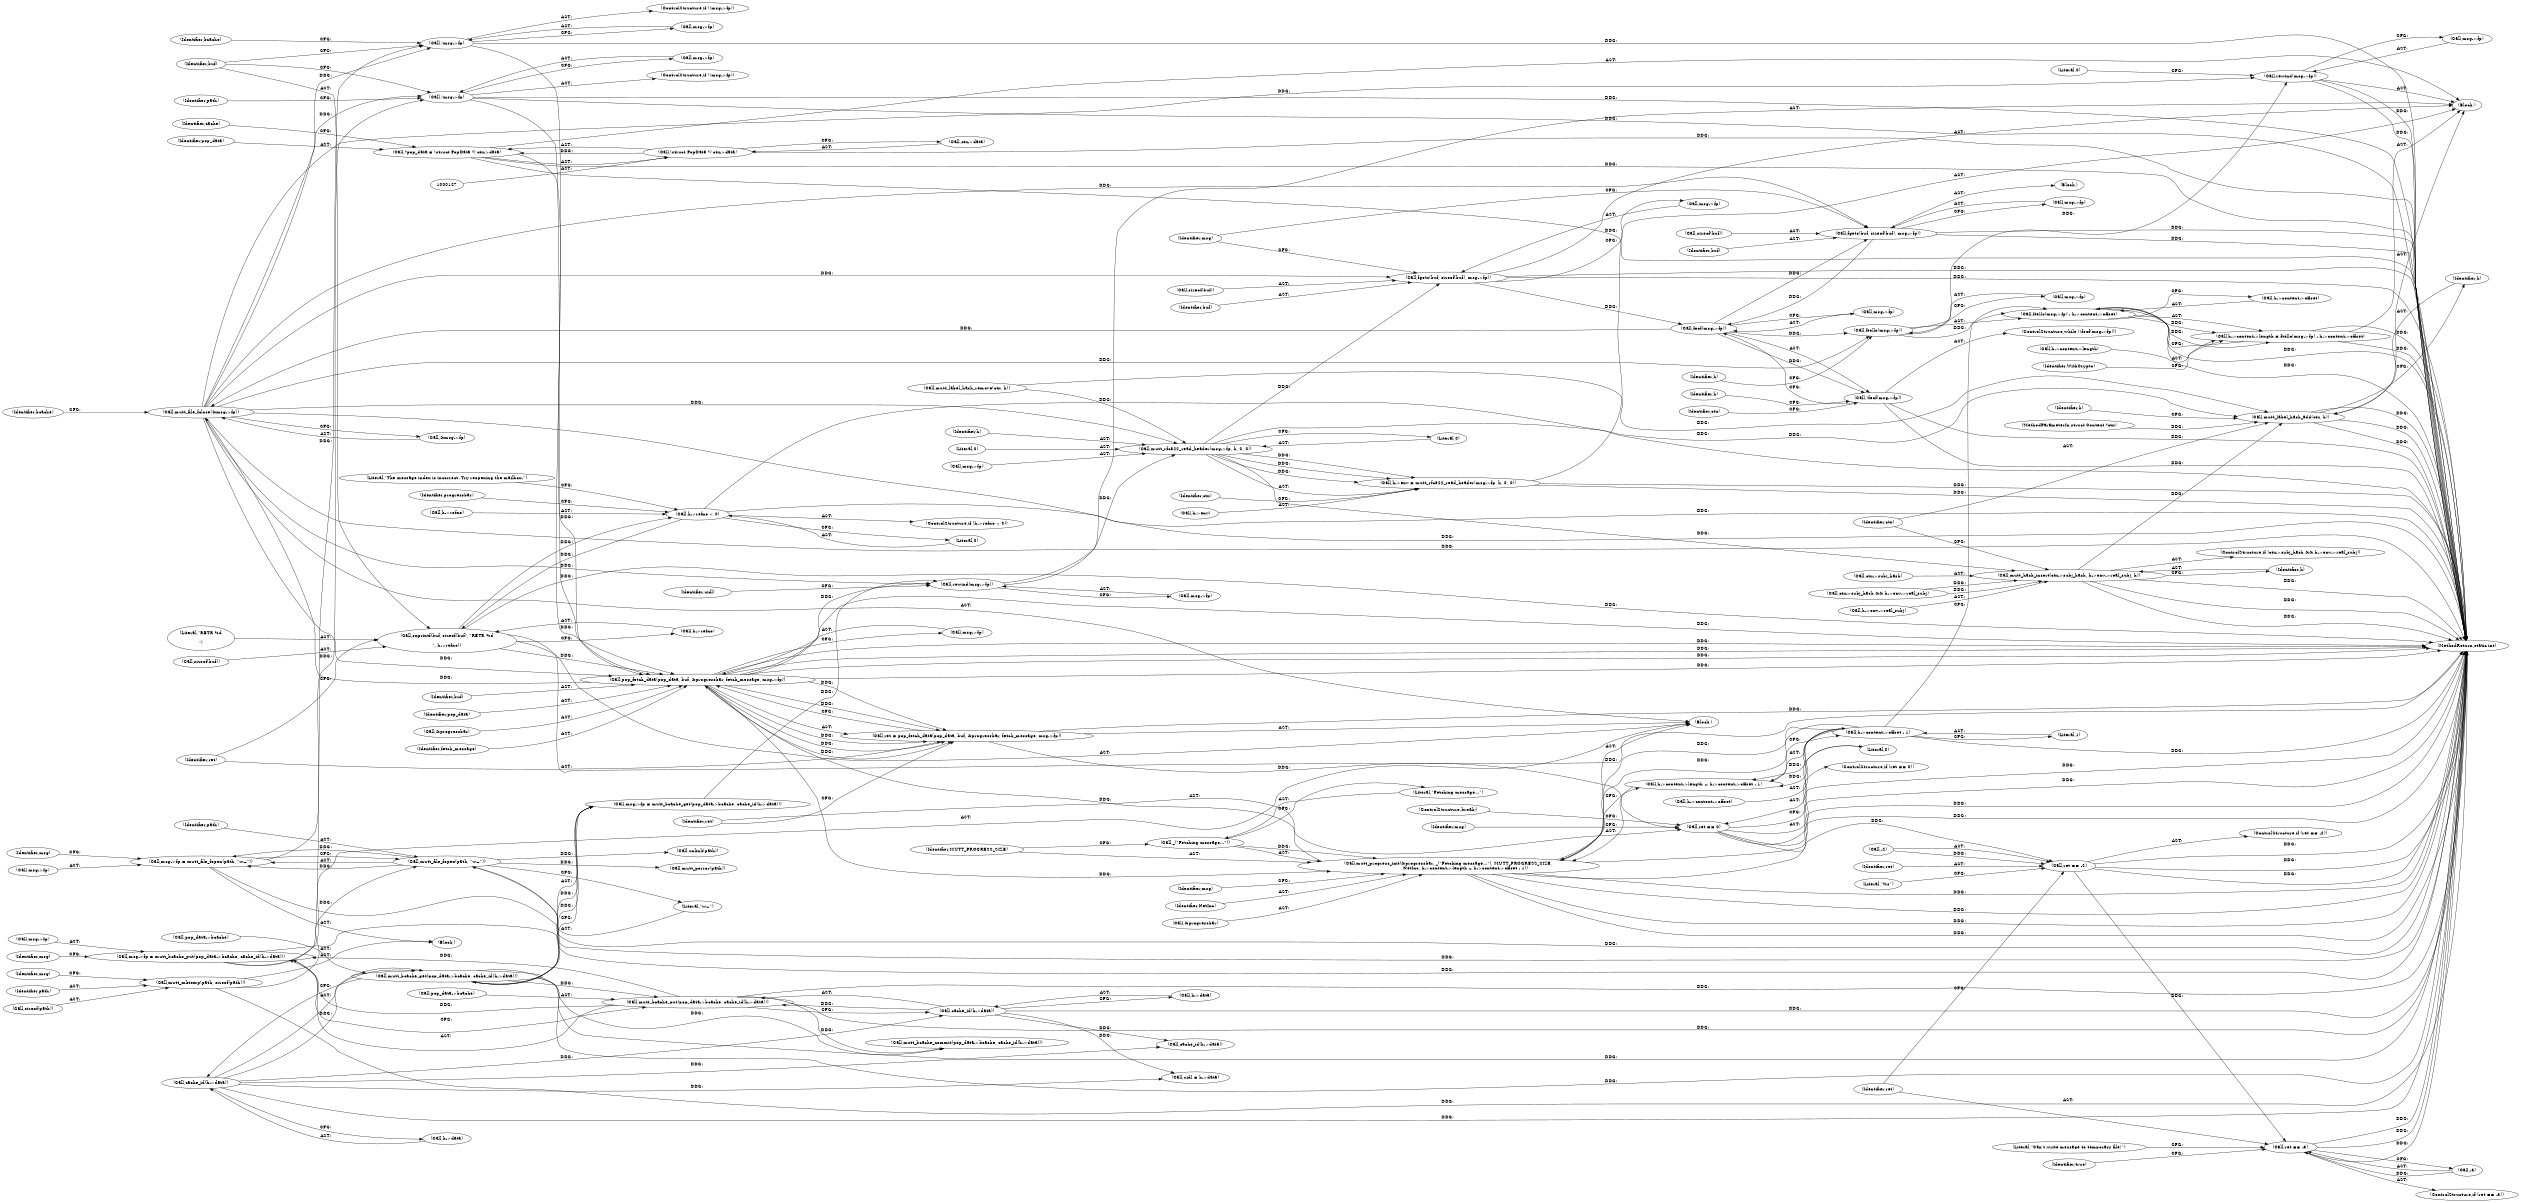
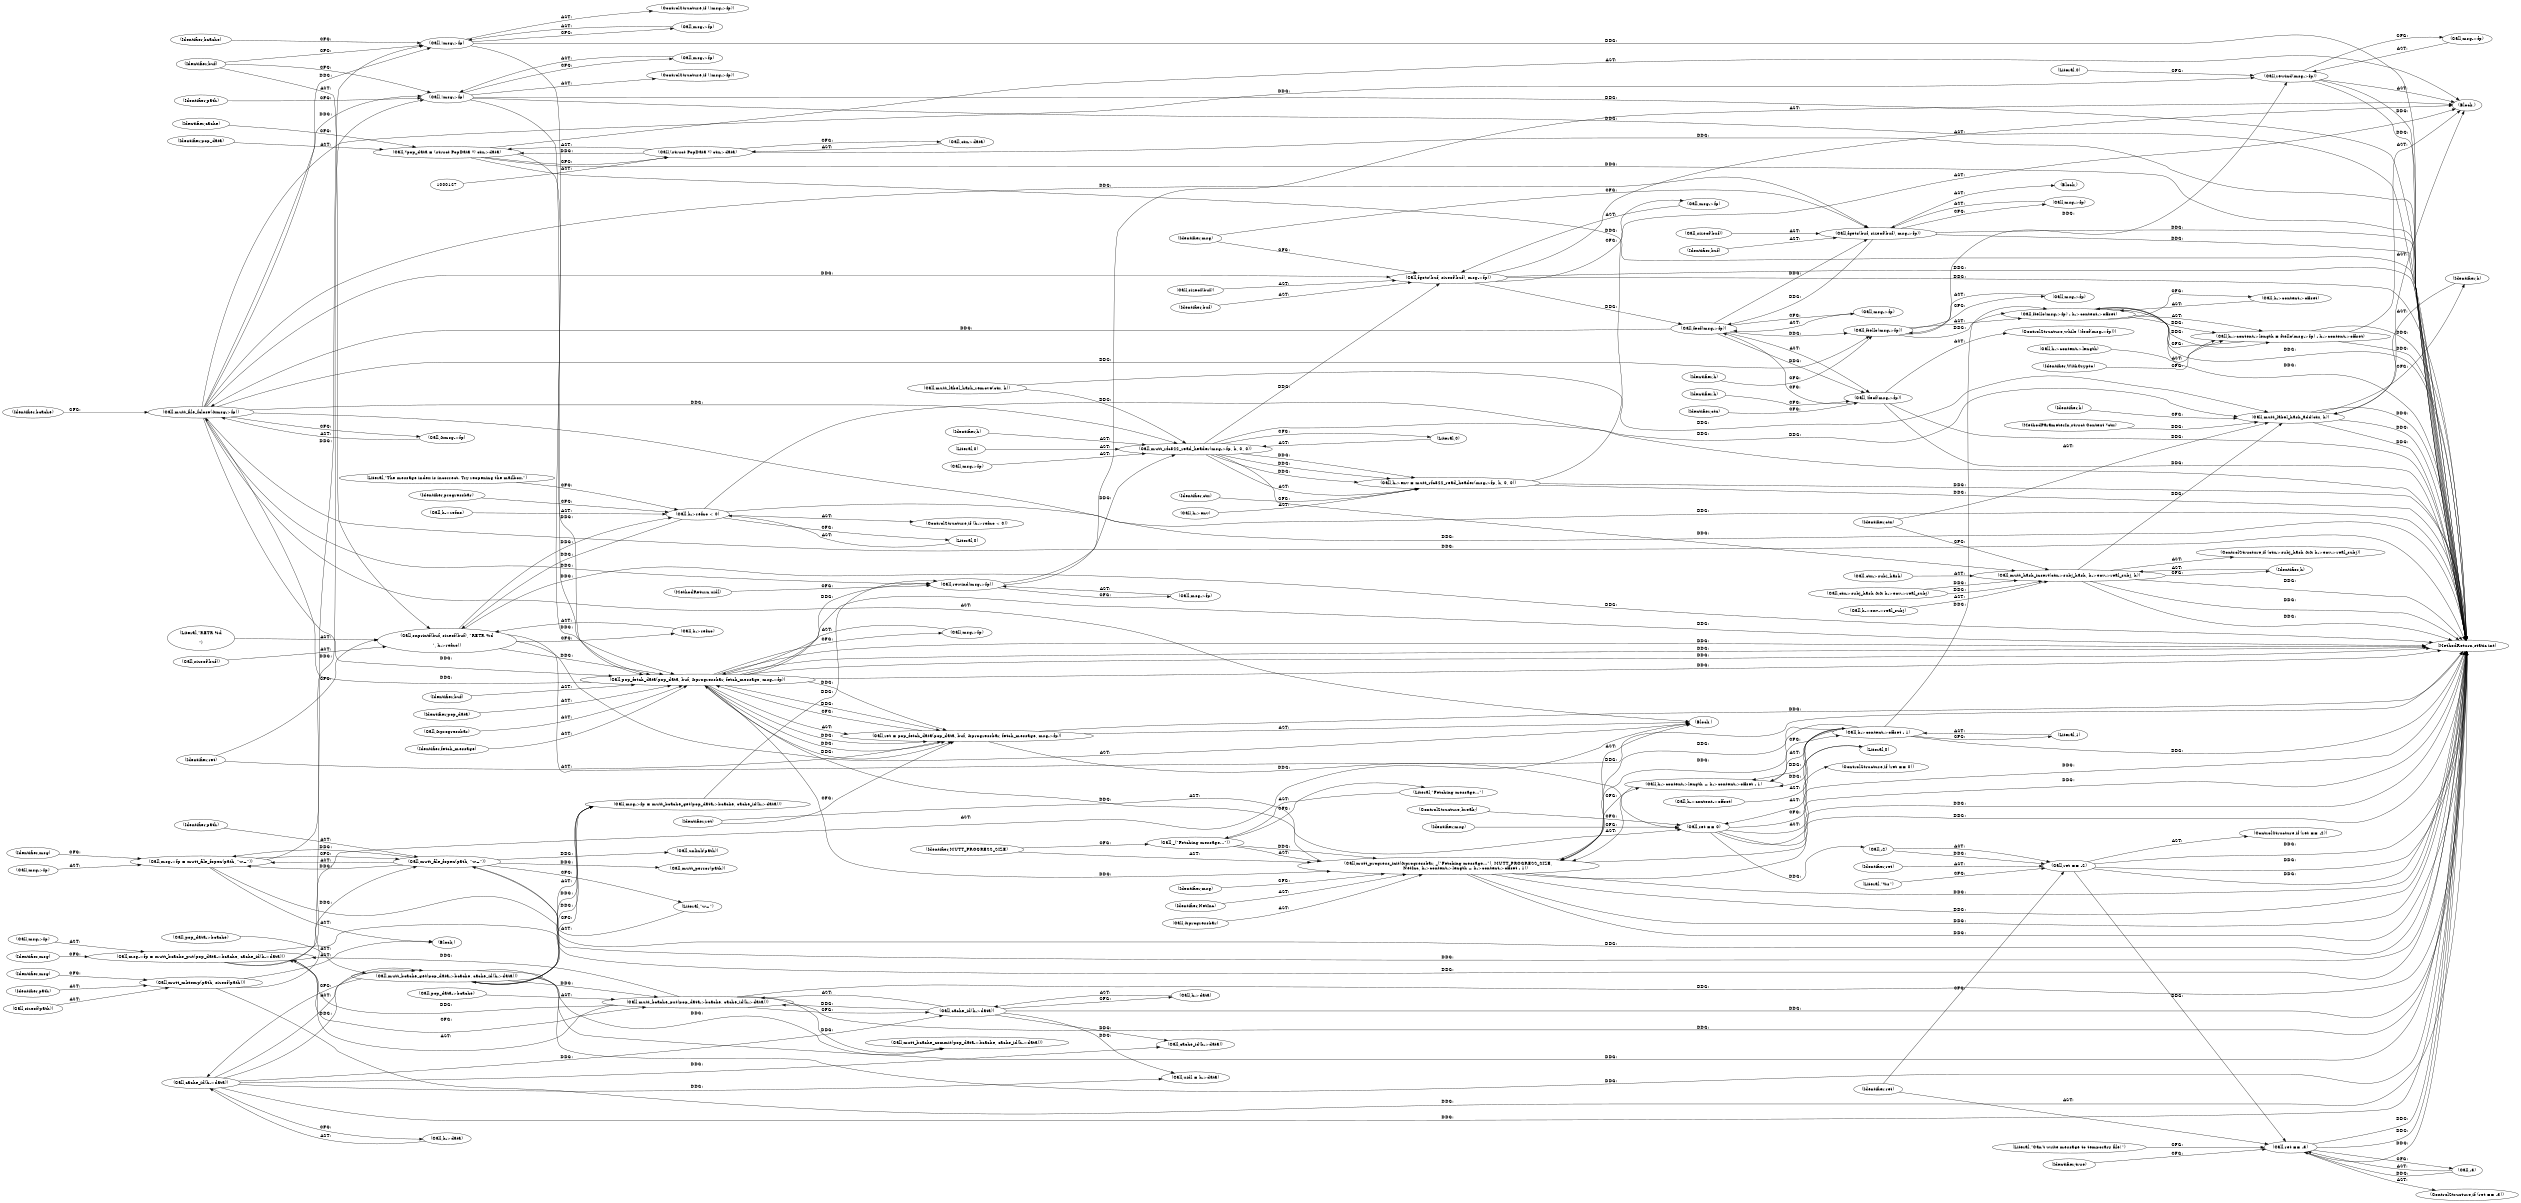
(567, 162) -> (567, 162)
(698, 592) -> (698, 592)
(1960, 605) -> (1960, 605)
(1880, 824) -> (1789, 879)
